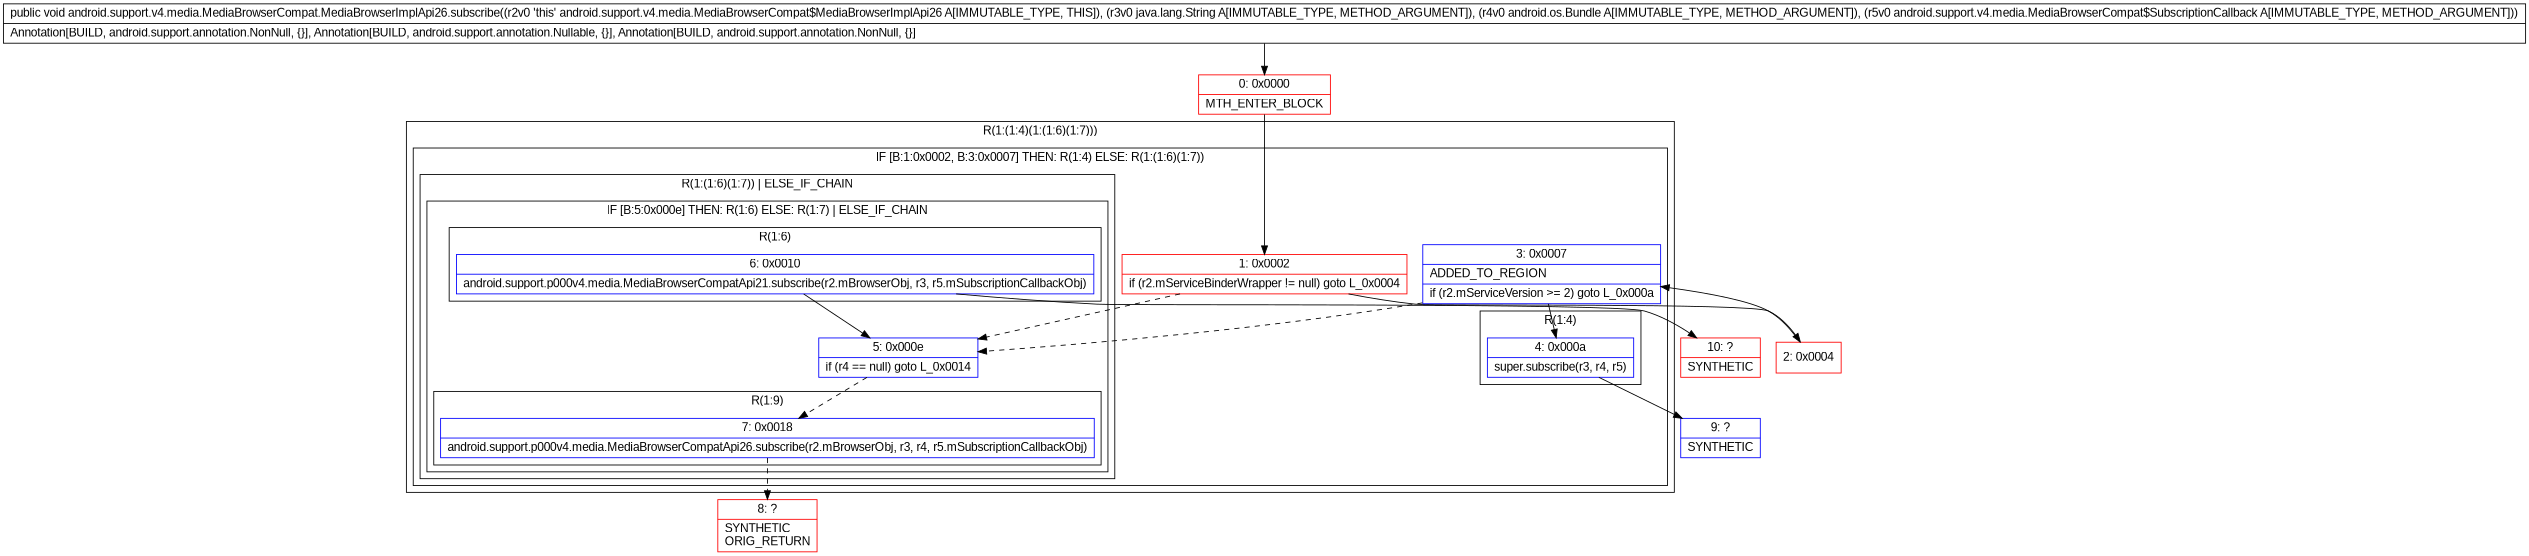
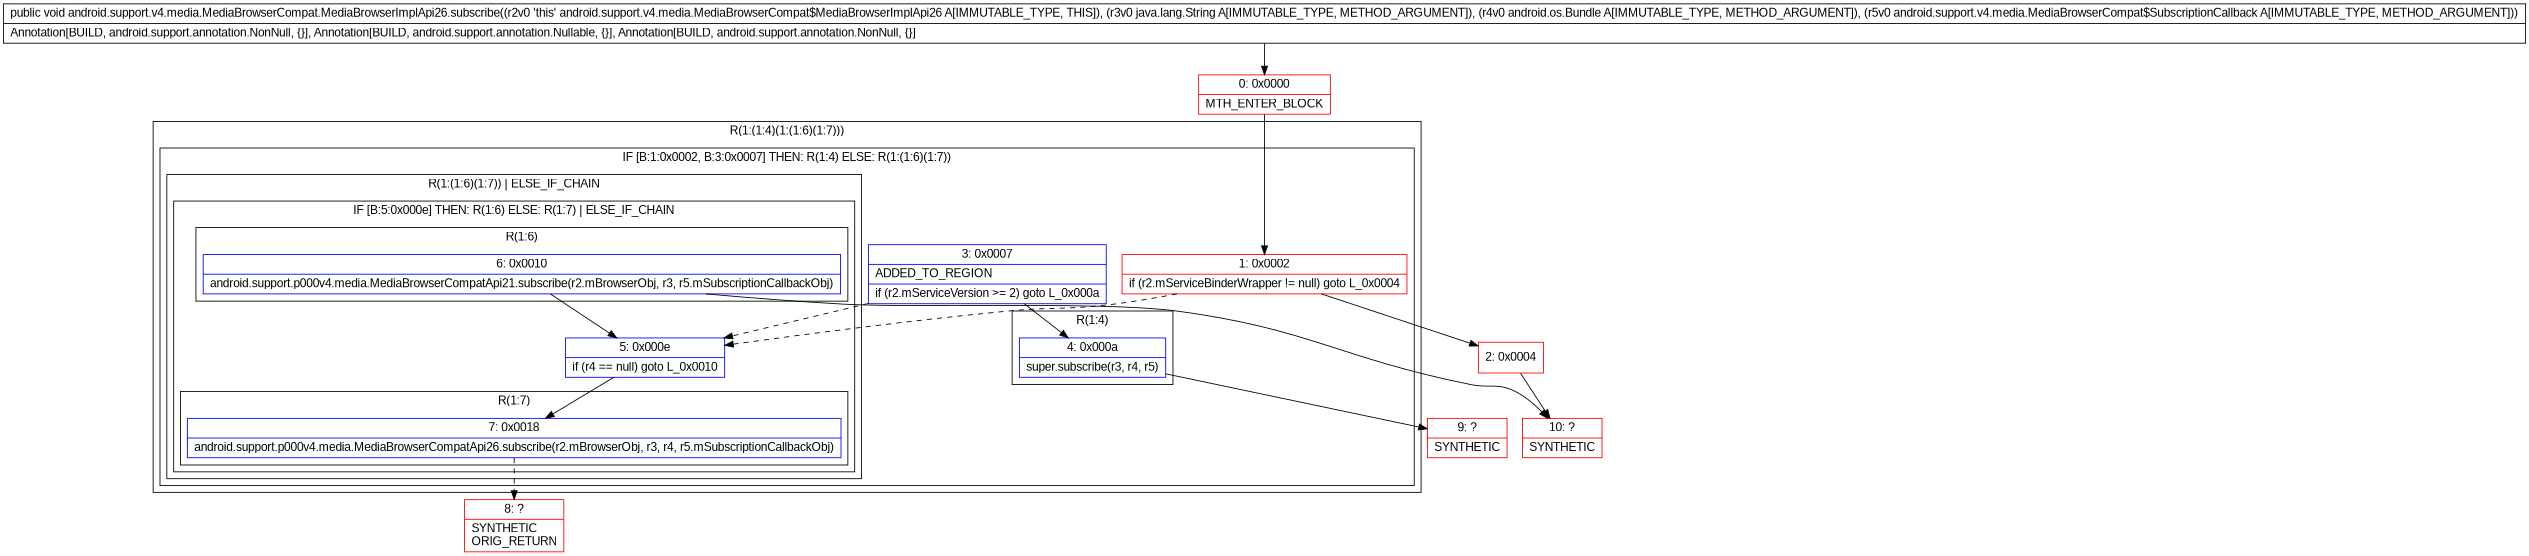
(1741, 301) -> (1533, 392)
(898, 367) -> (645, 367)
(834, 397) -> (580, 397)
(767, 401) -> (514, 401)
(1721, 438) -> (1467, 438)
